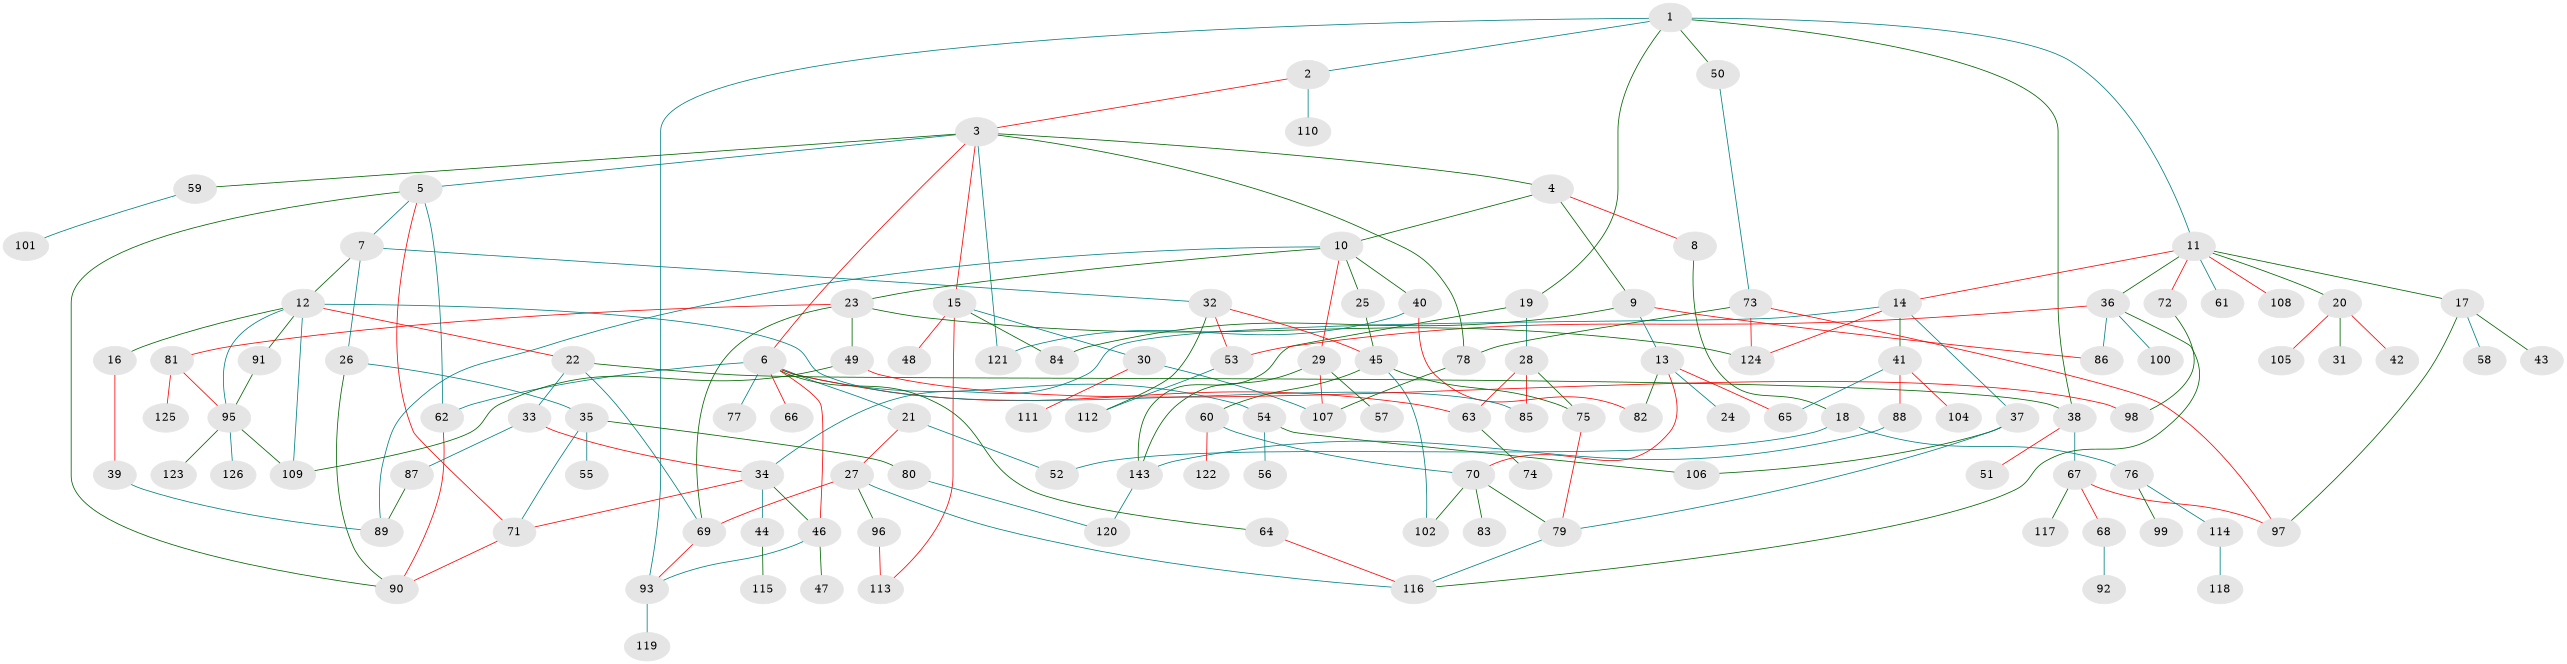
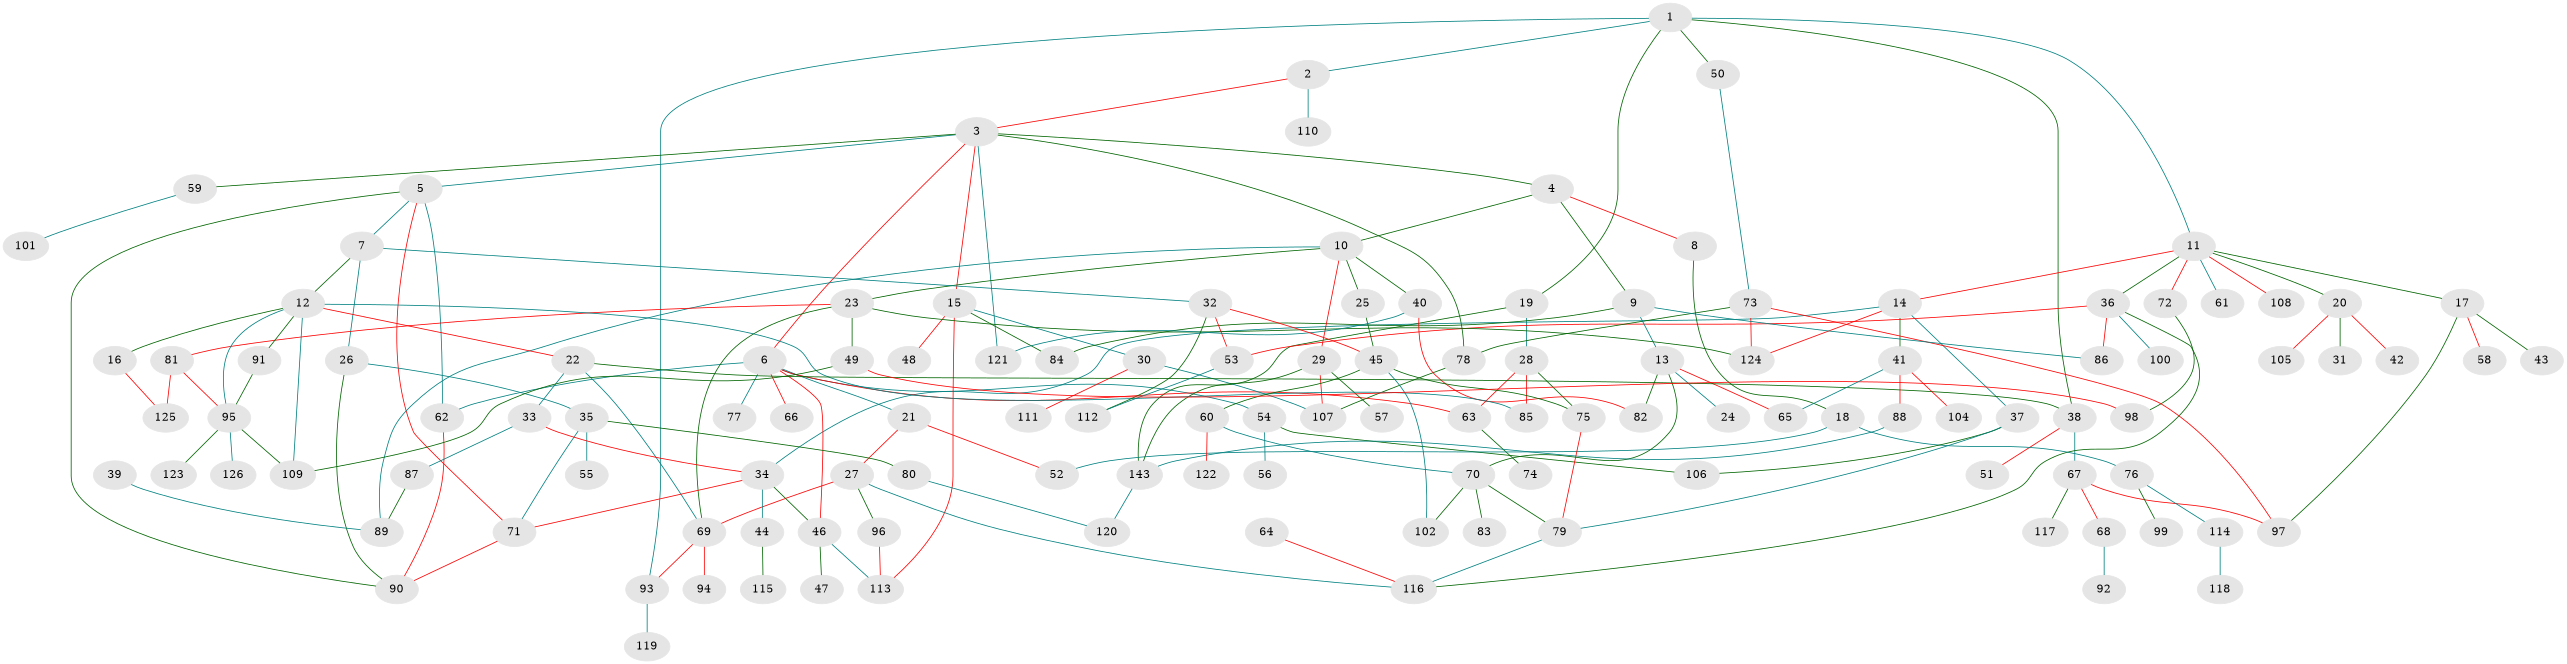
(2105, 332) -> (2105, 332)
(2474, 332) -> (2474, 332)
(1867, 335) -> (1867, 335)
(115, 418) -> (140, 389)
(1659, 442) -> (1659, 442)
(975, 443) -> (983, 447)
(1001, 470) -> none
(733, 561) -> (850, 561)
none -> (704, 589)
